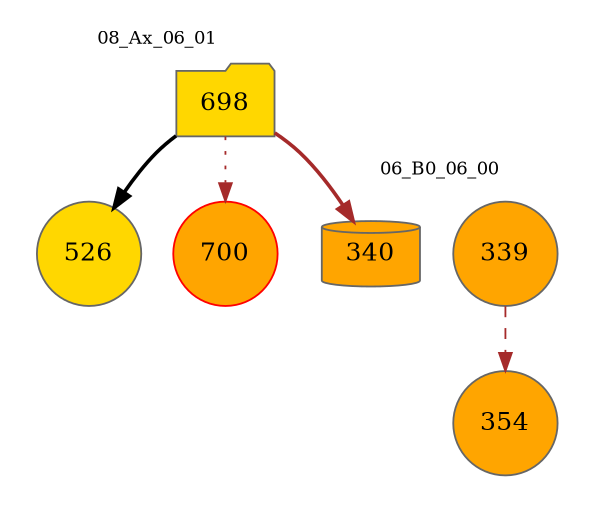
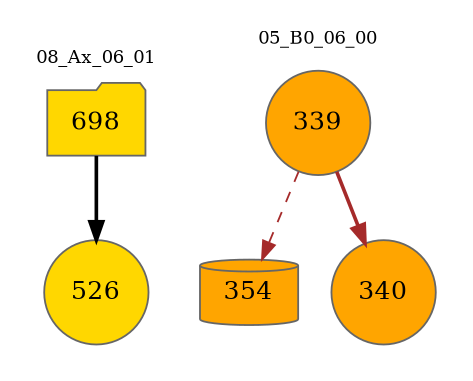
(440, 170) -> (318, 39)
(319, 173) -> (348, 199)
(225, 254) -> none
(371, 254) -> (384, 292)
(505, 423) -> (249, 292)
